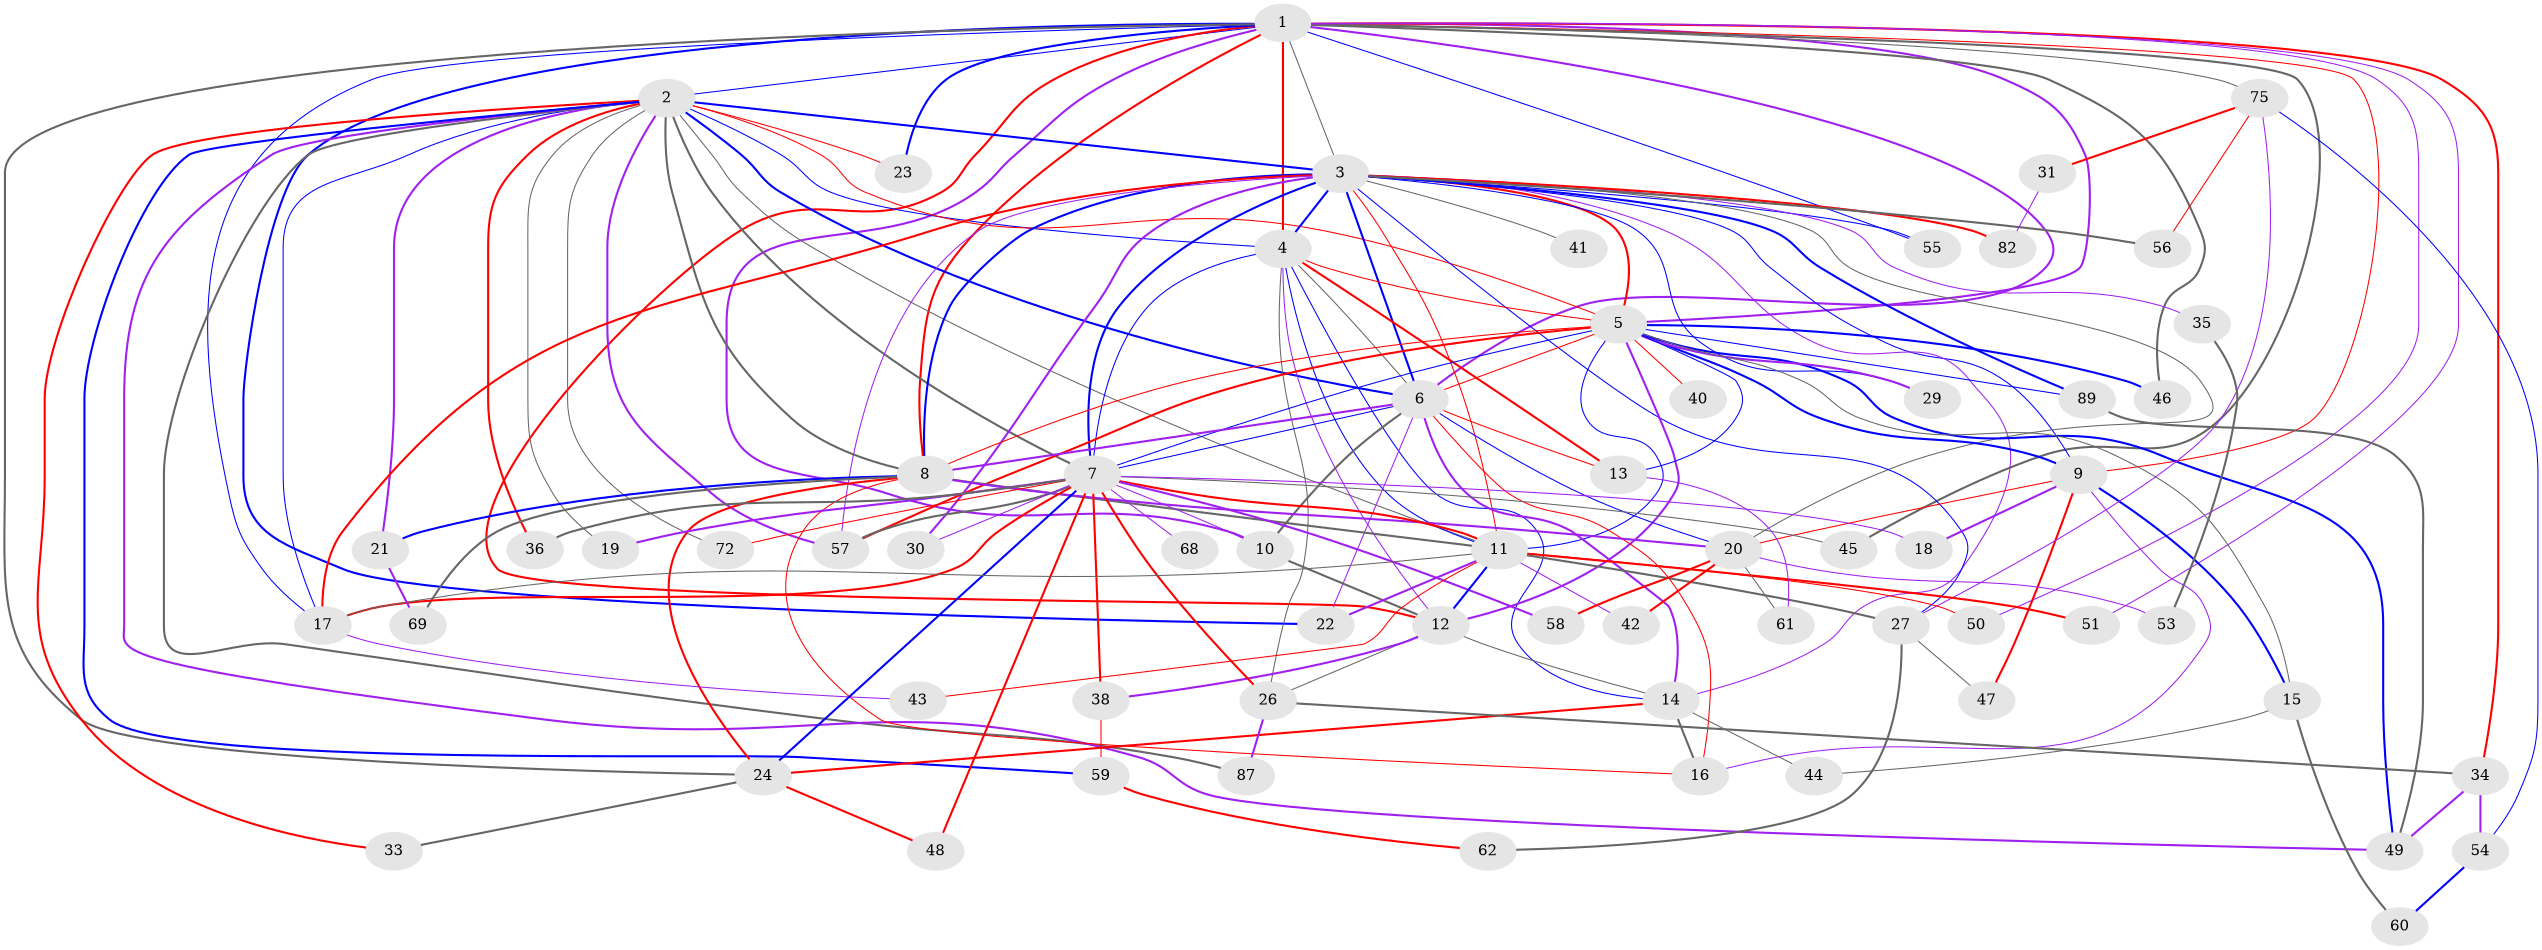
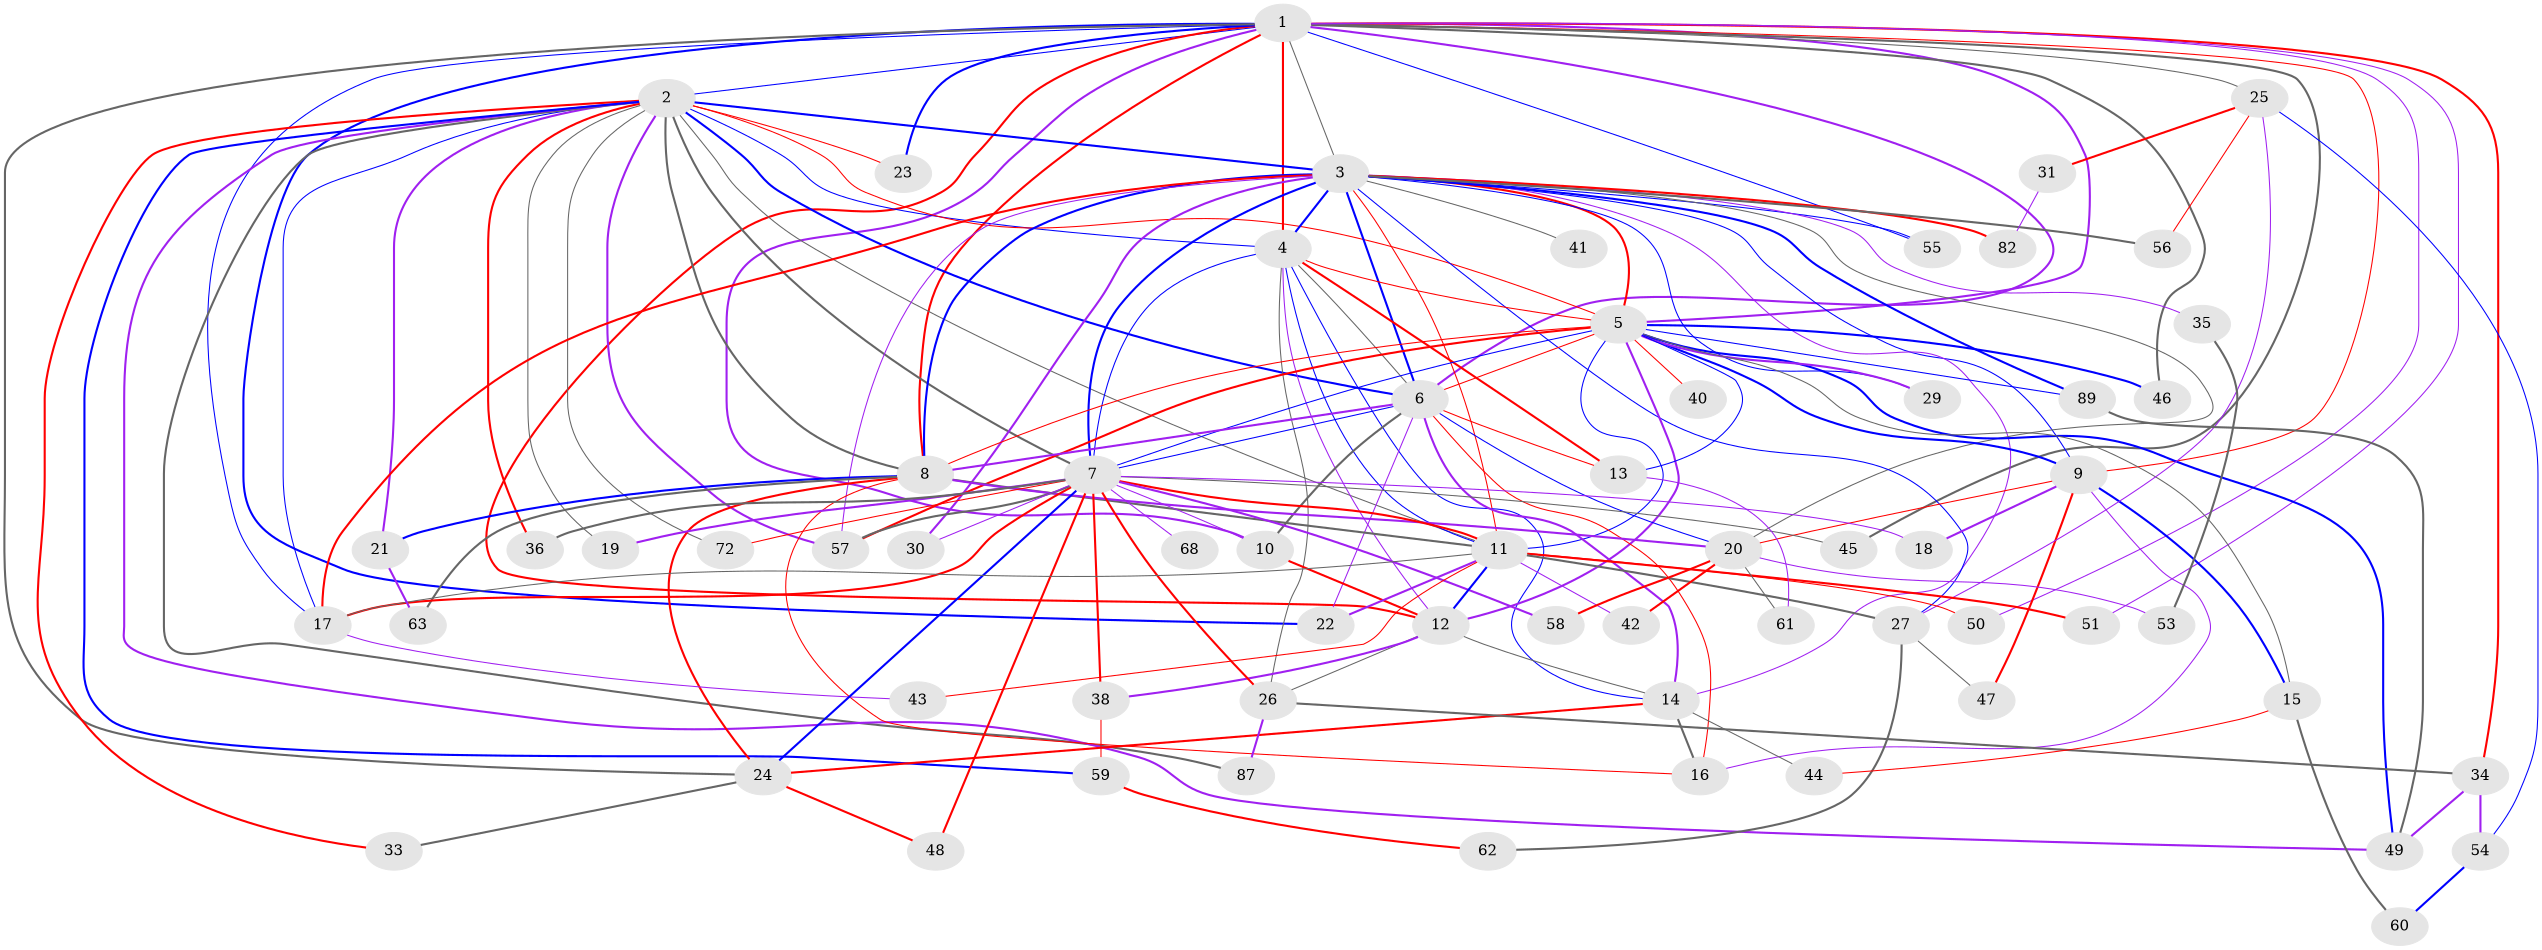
(2260, 98) -> (2260, 98)
(1353, 588) -> (1353, 588)
(418, 625) -> (418, 625)
(2025, 755) -> (2025, 755)
